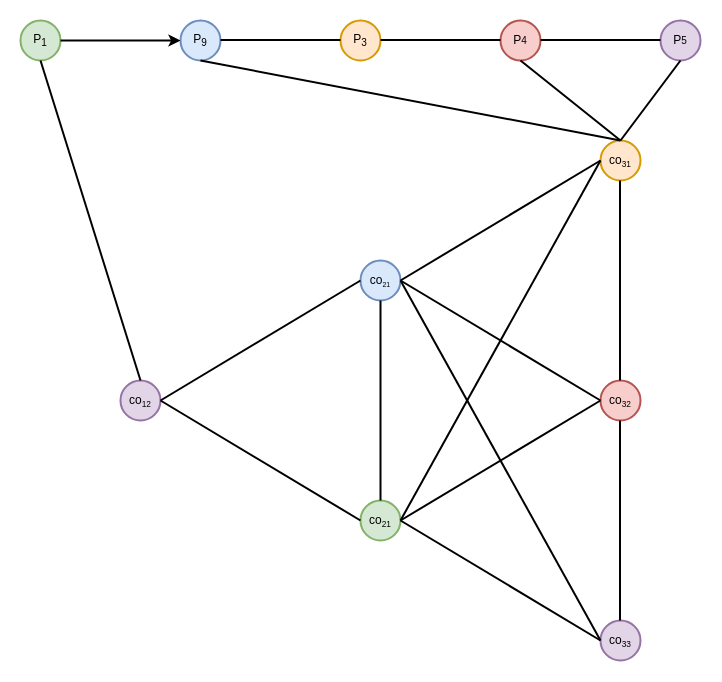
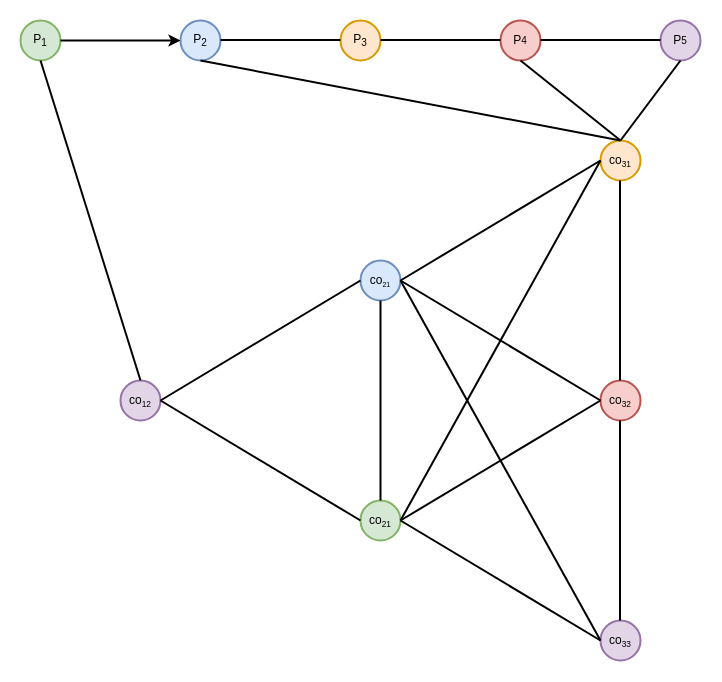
(201, 41) -> (201, 41)
